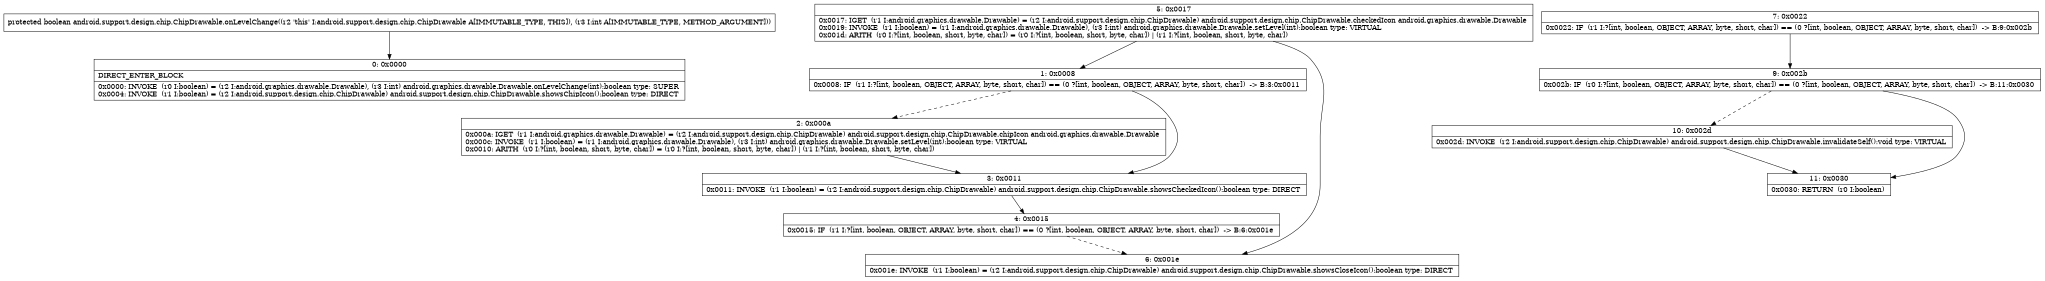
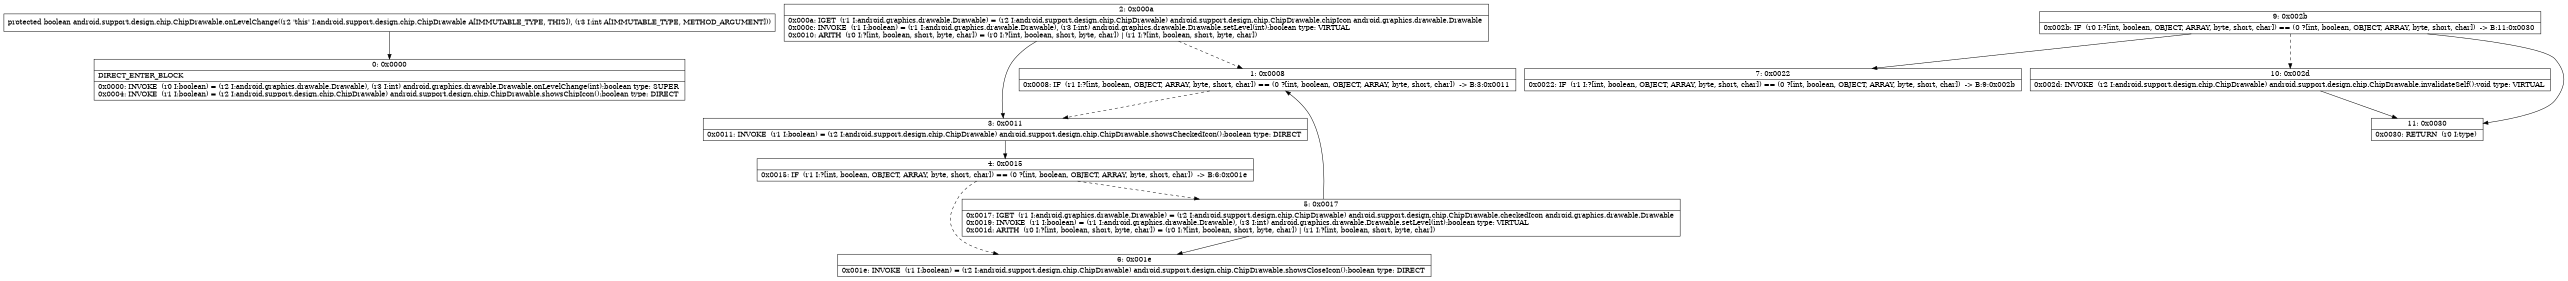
(1790, 49) -> (2034, 51)
(954, 104) -> (1208, 54)
(1177, 134) -> (1139, 104)
none -> (1136, 190)
(1829, 190) -> (2427, 135)
